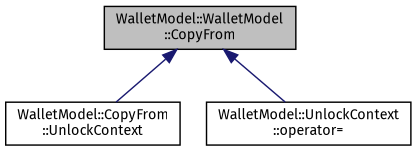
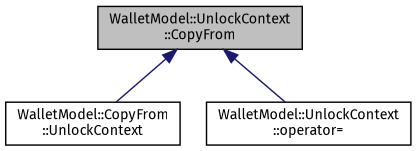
(200, 28) -> (200, 28)
